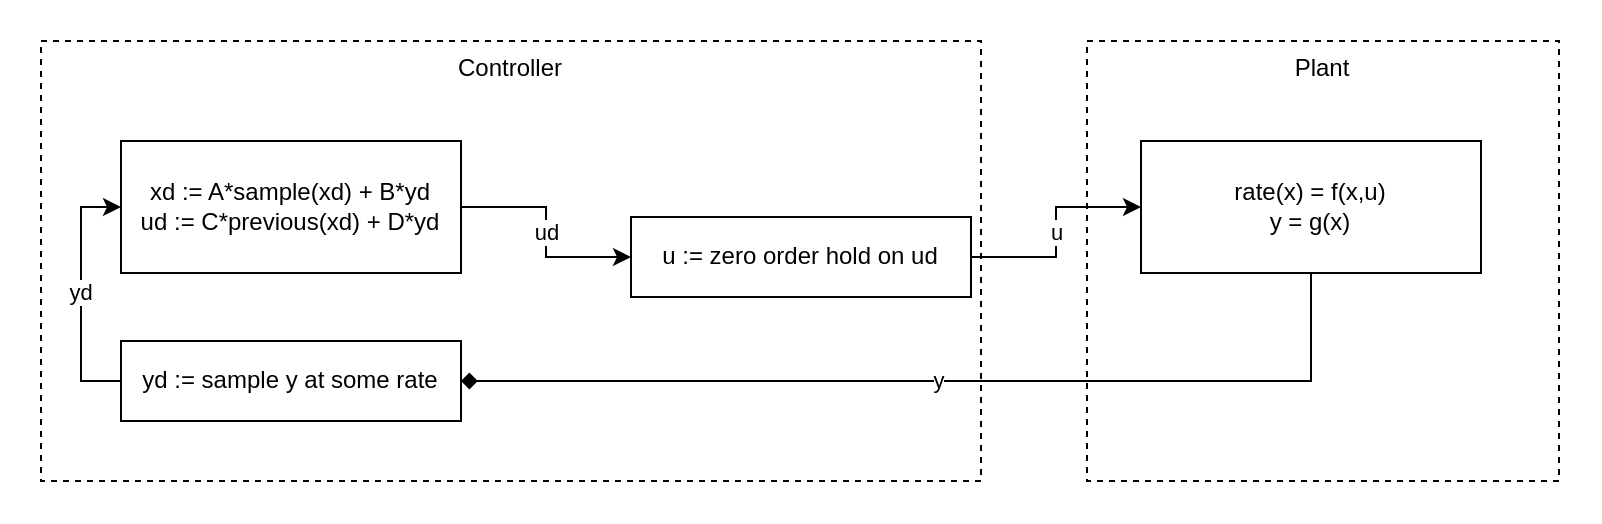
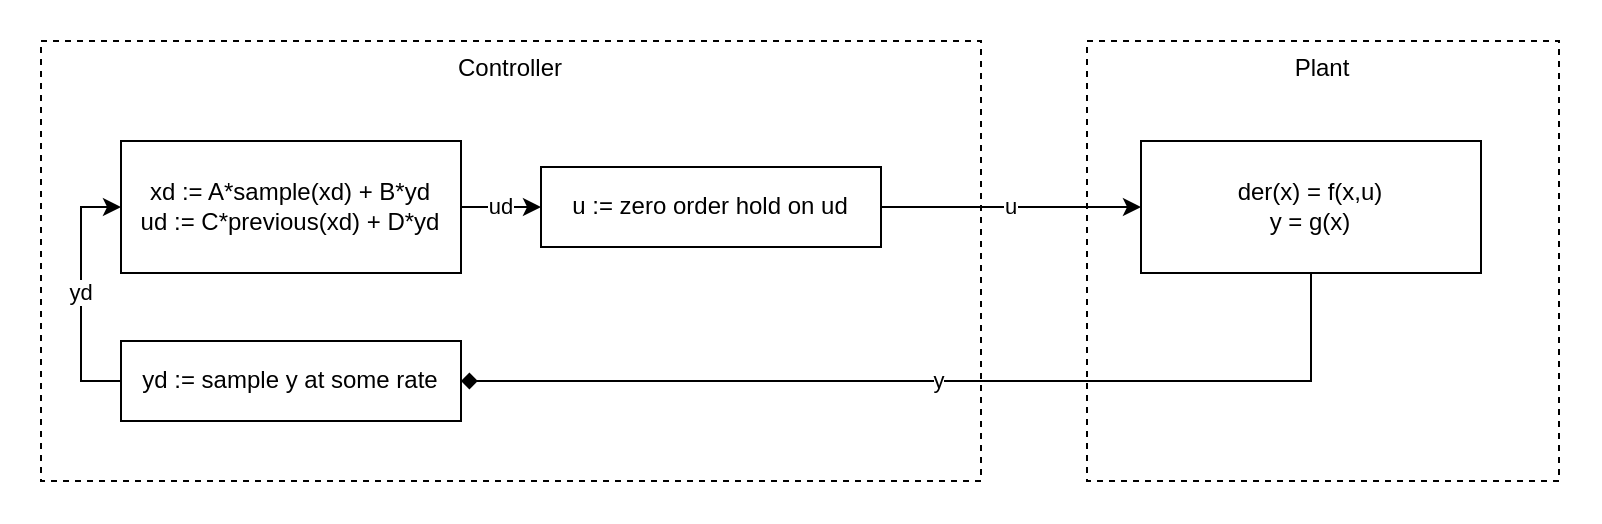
(1311, 207) -> (1311, 207)
(801, 257) -> (711, 207)
